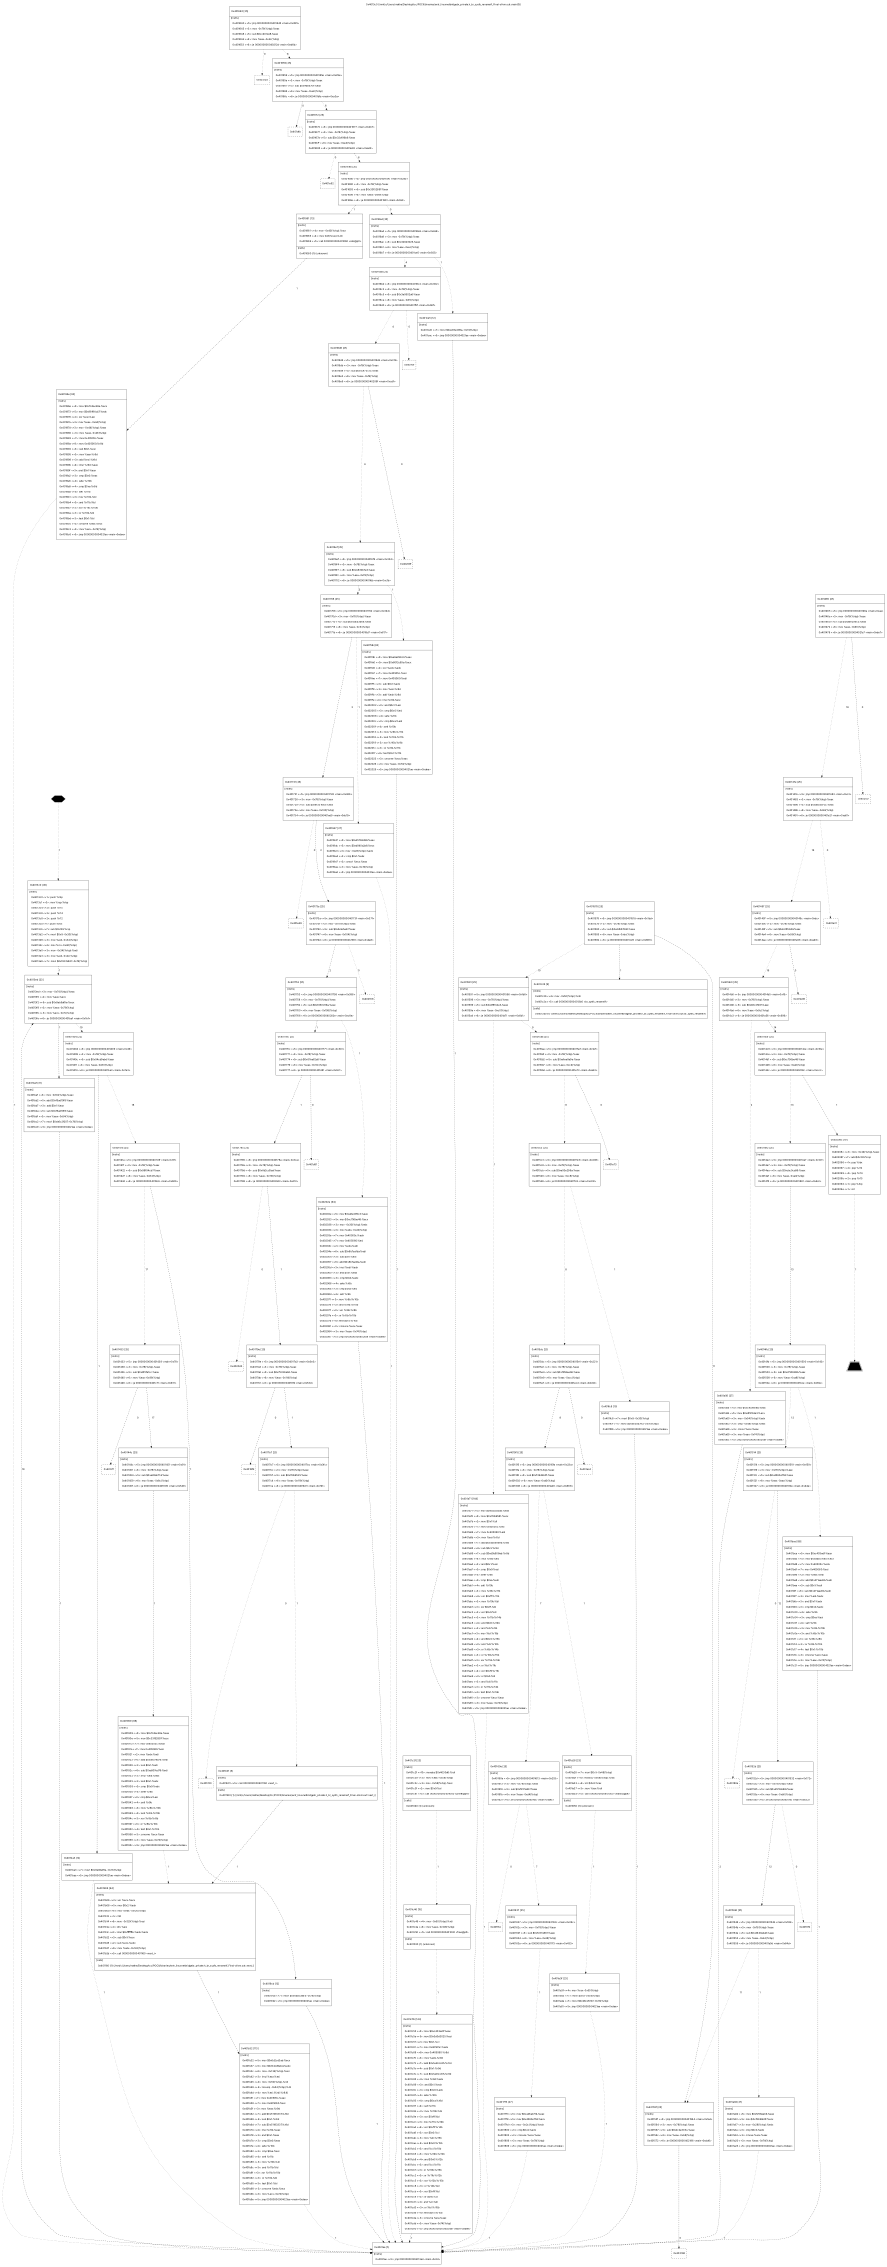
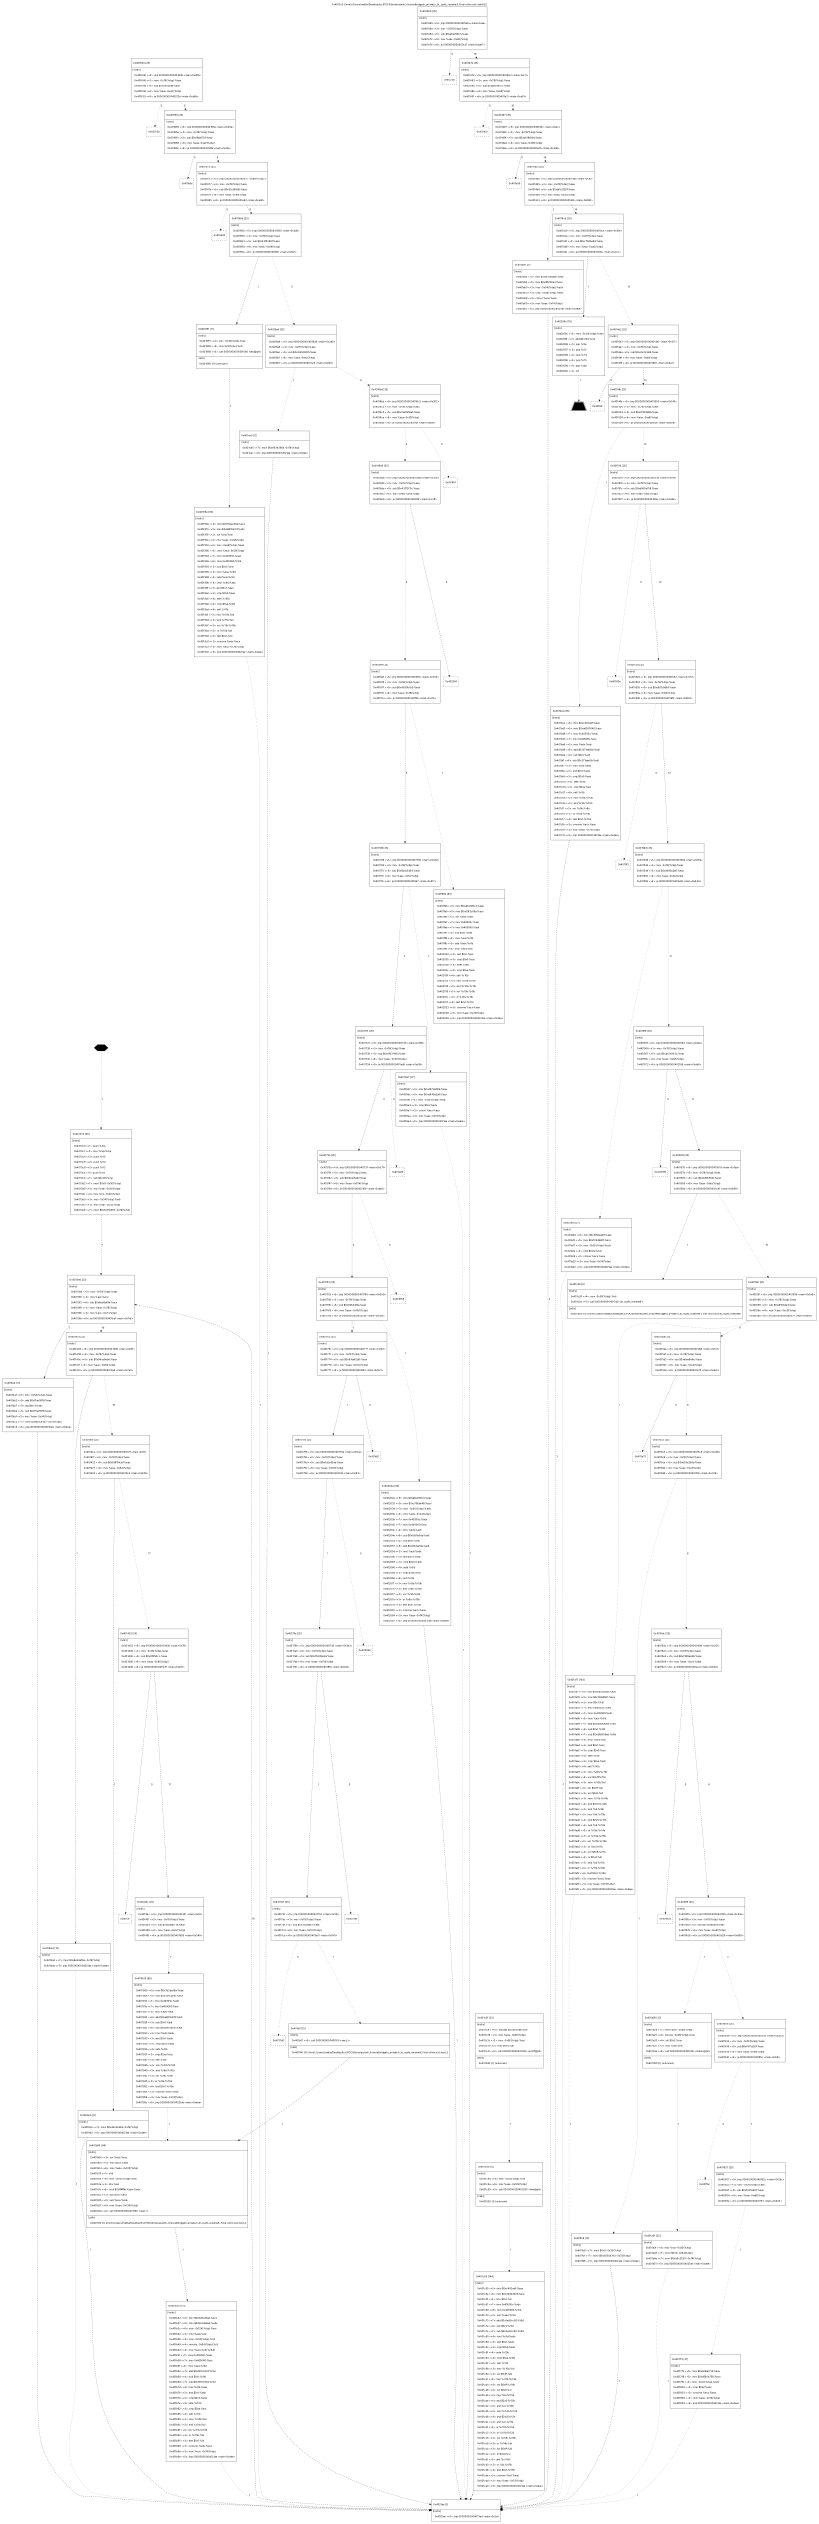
none -> (598, 406)
(712, 1505) -> (687, 1109)
